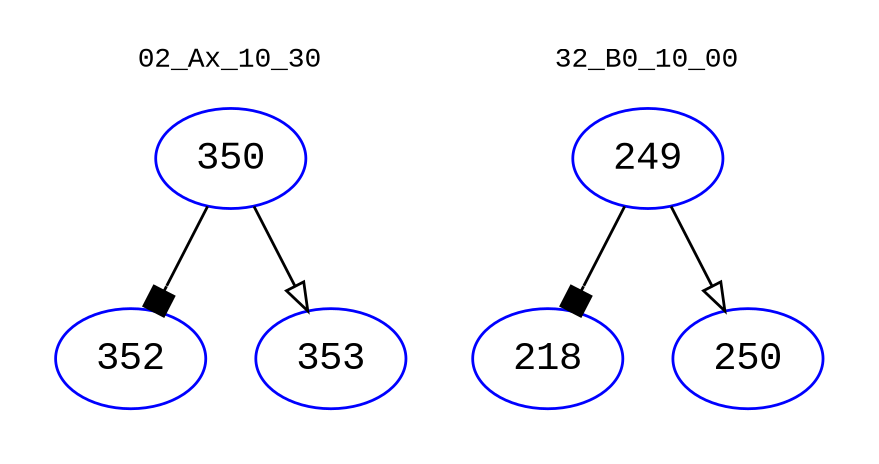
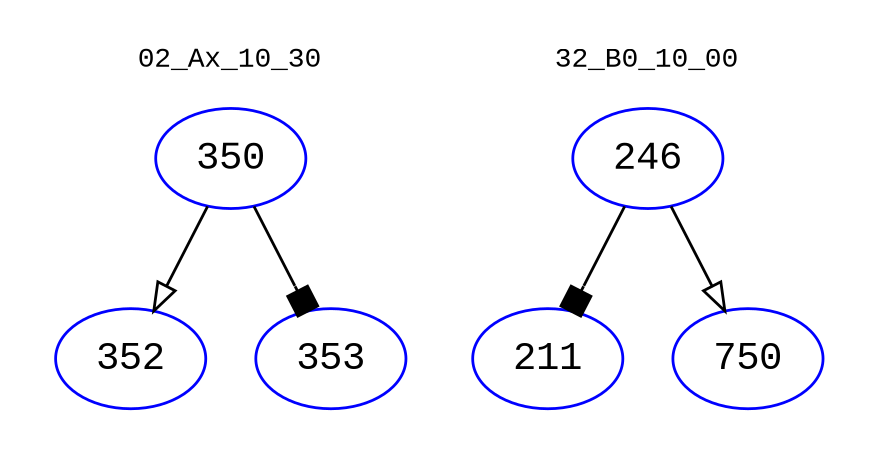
(648, 158) -> (648, 158)
(187, 246) -> (187, 246)
(274, 246) -> (274, 246)
(548, 359) -> (548, 359)
(748, 359) -> (748, 359)
